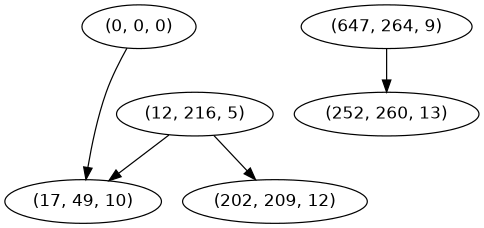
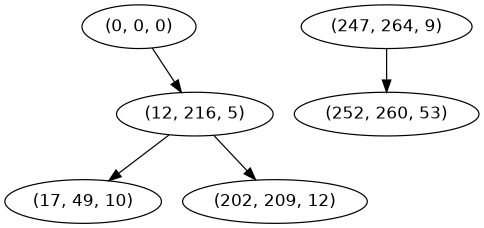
(387, 27) -> (387, 27)
(102, 106) -> (163, 65)
(387, 114) -> (387, 114)
